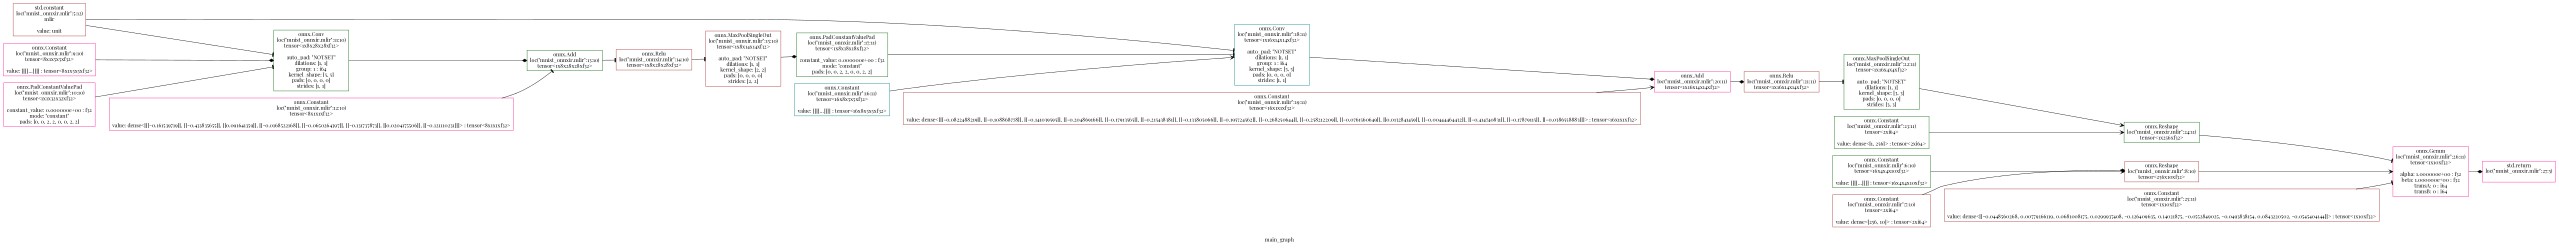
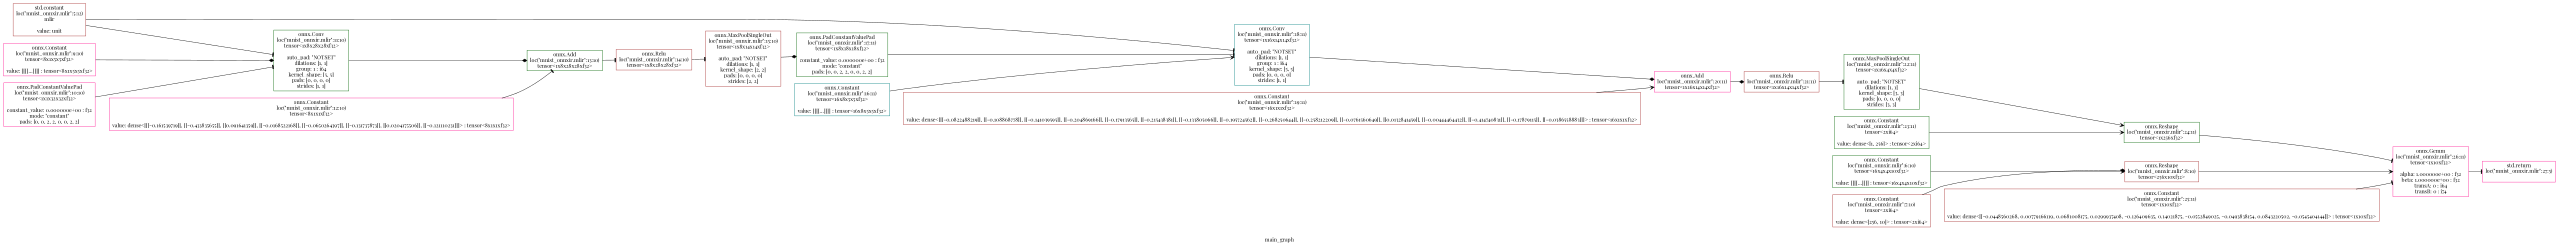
(2475, 172) -> (2475, 172)
(2431, 192) -> (2431, 192)
